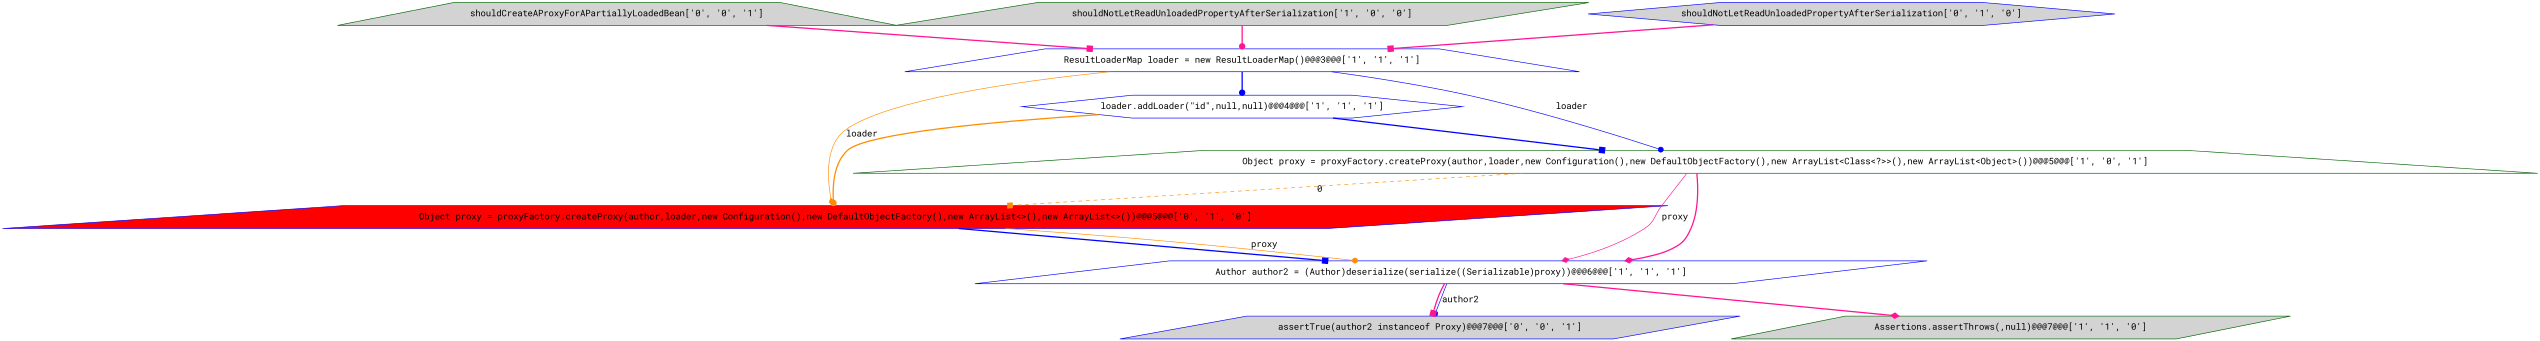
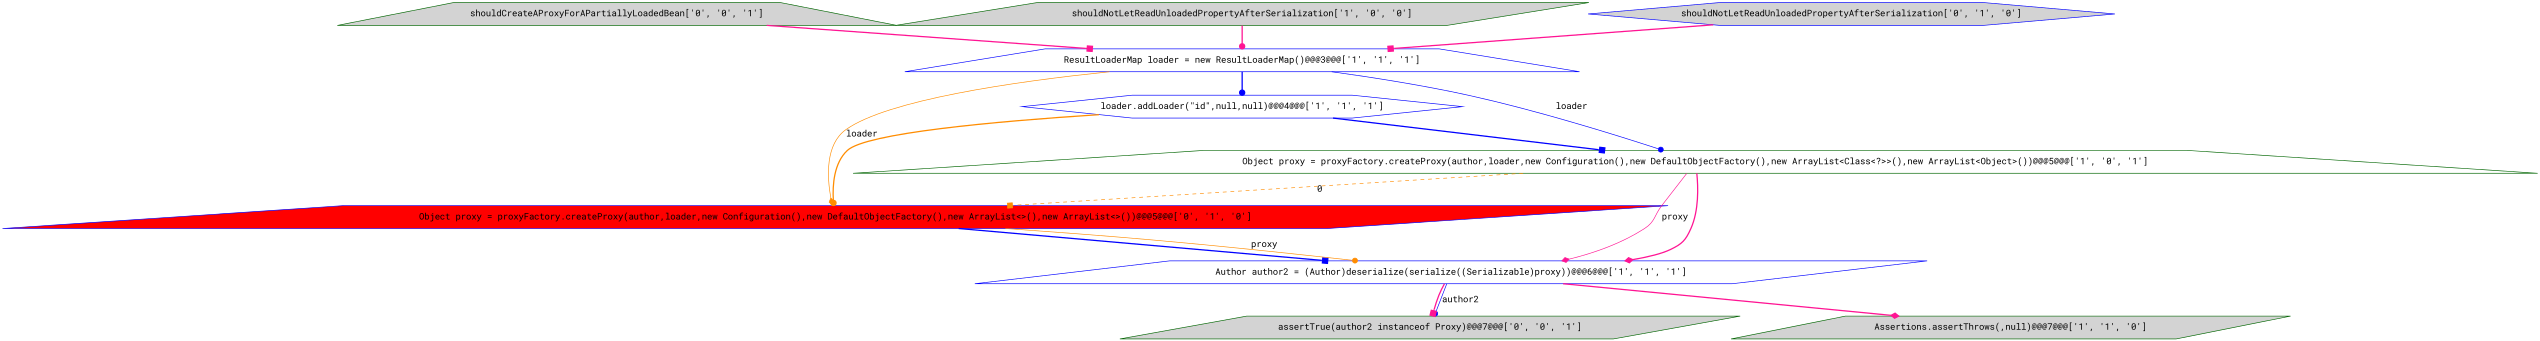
(1430, 328) -> (1430, 328)
